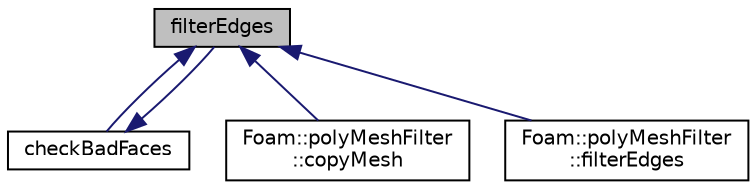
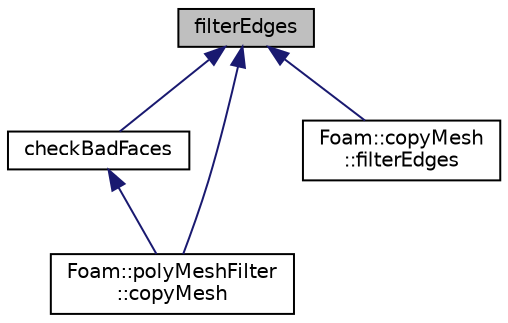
(179, 84) -> (137, 221)
(627, 150) -> (402, 150)
